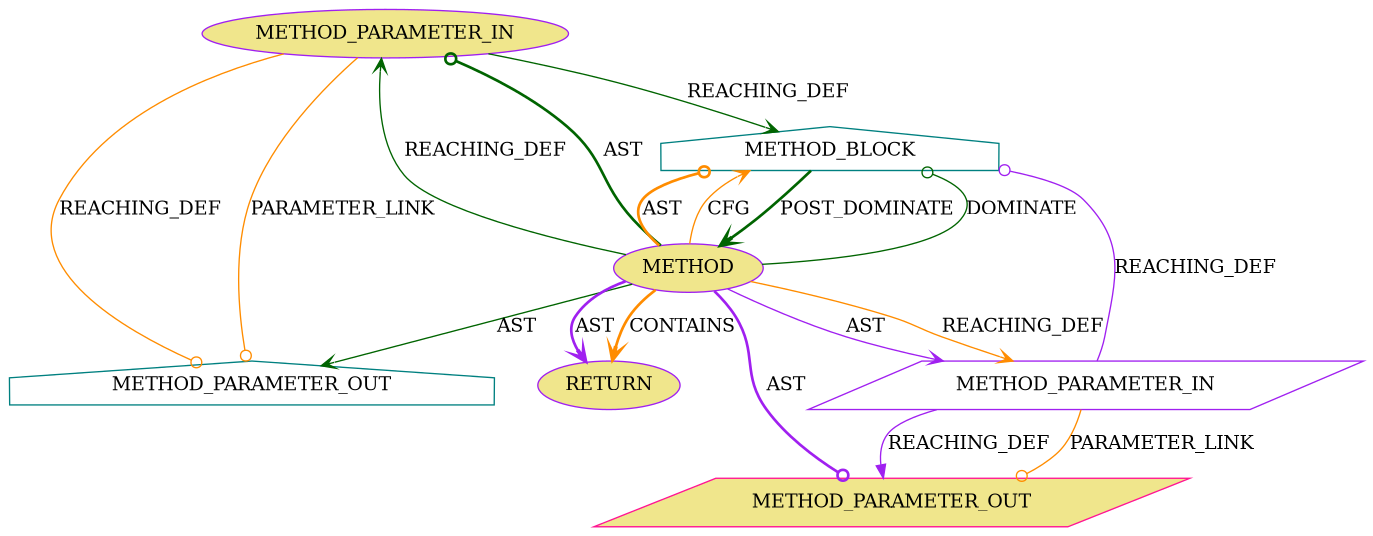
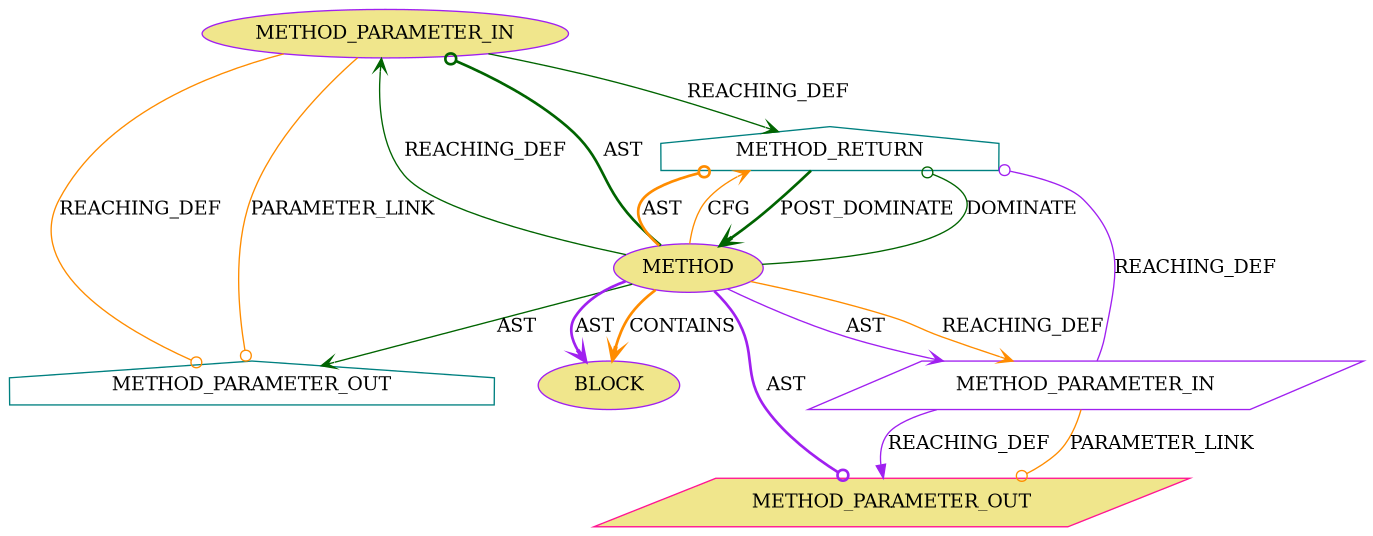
(830, 151) -> (830, 151)
(609, 385) -> (609, 385)
